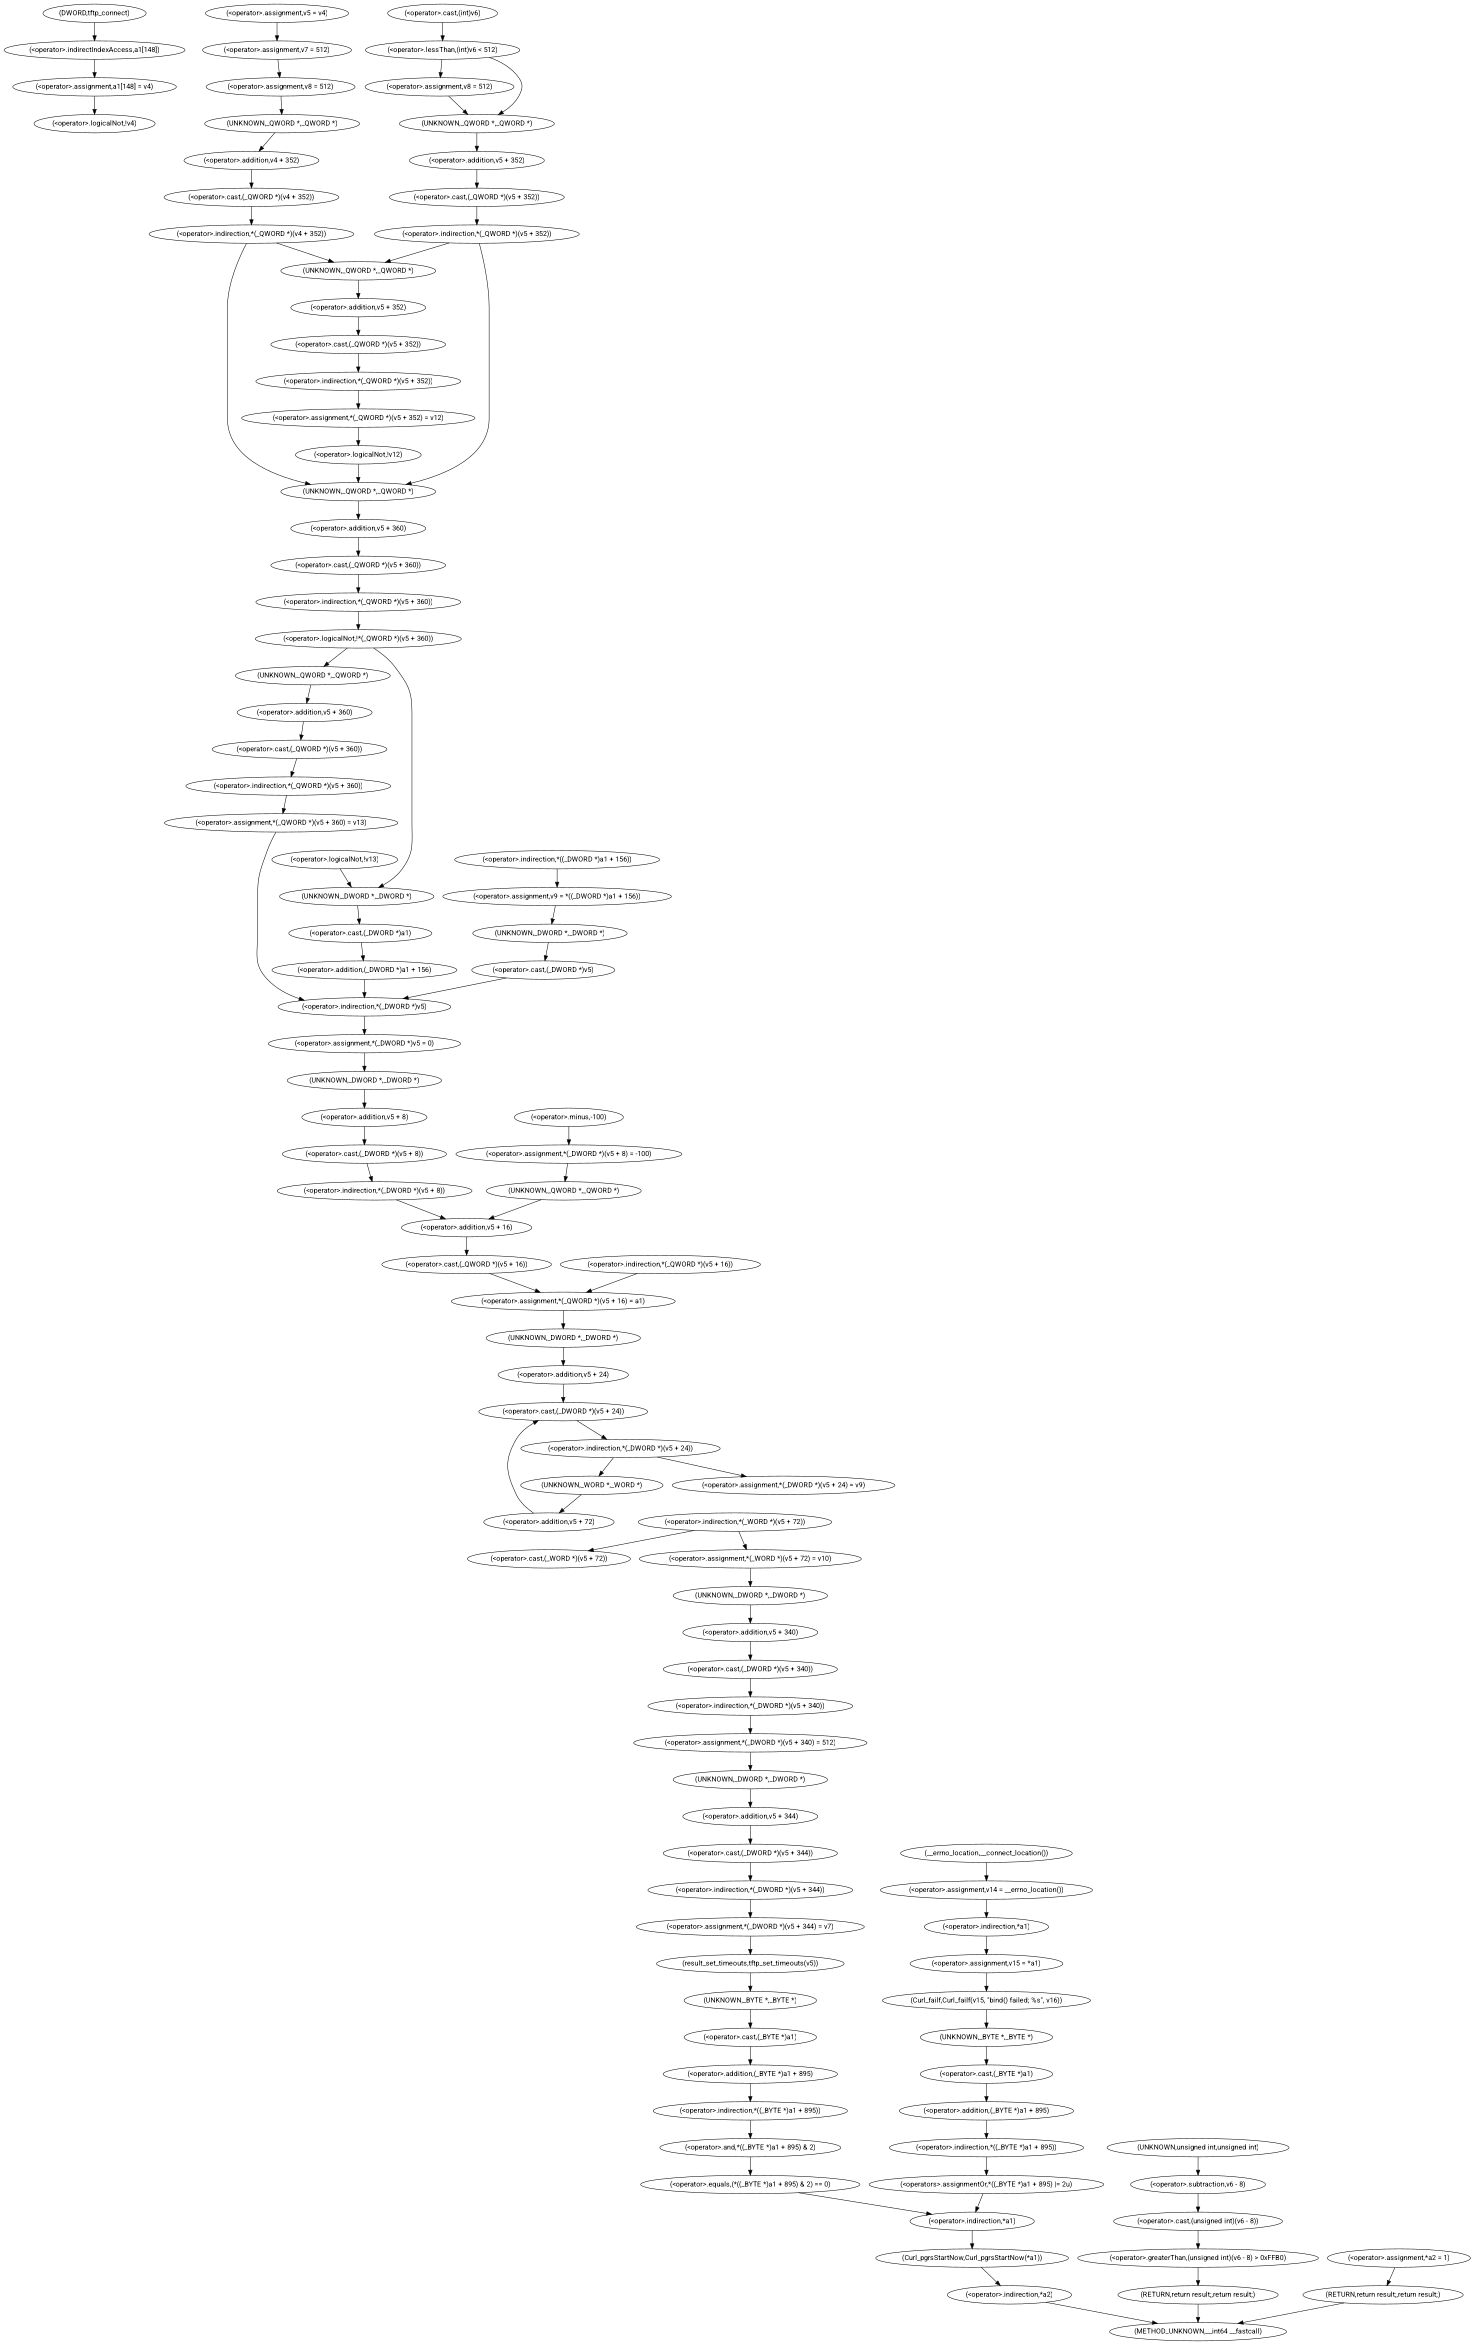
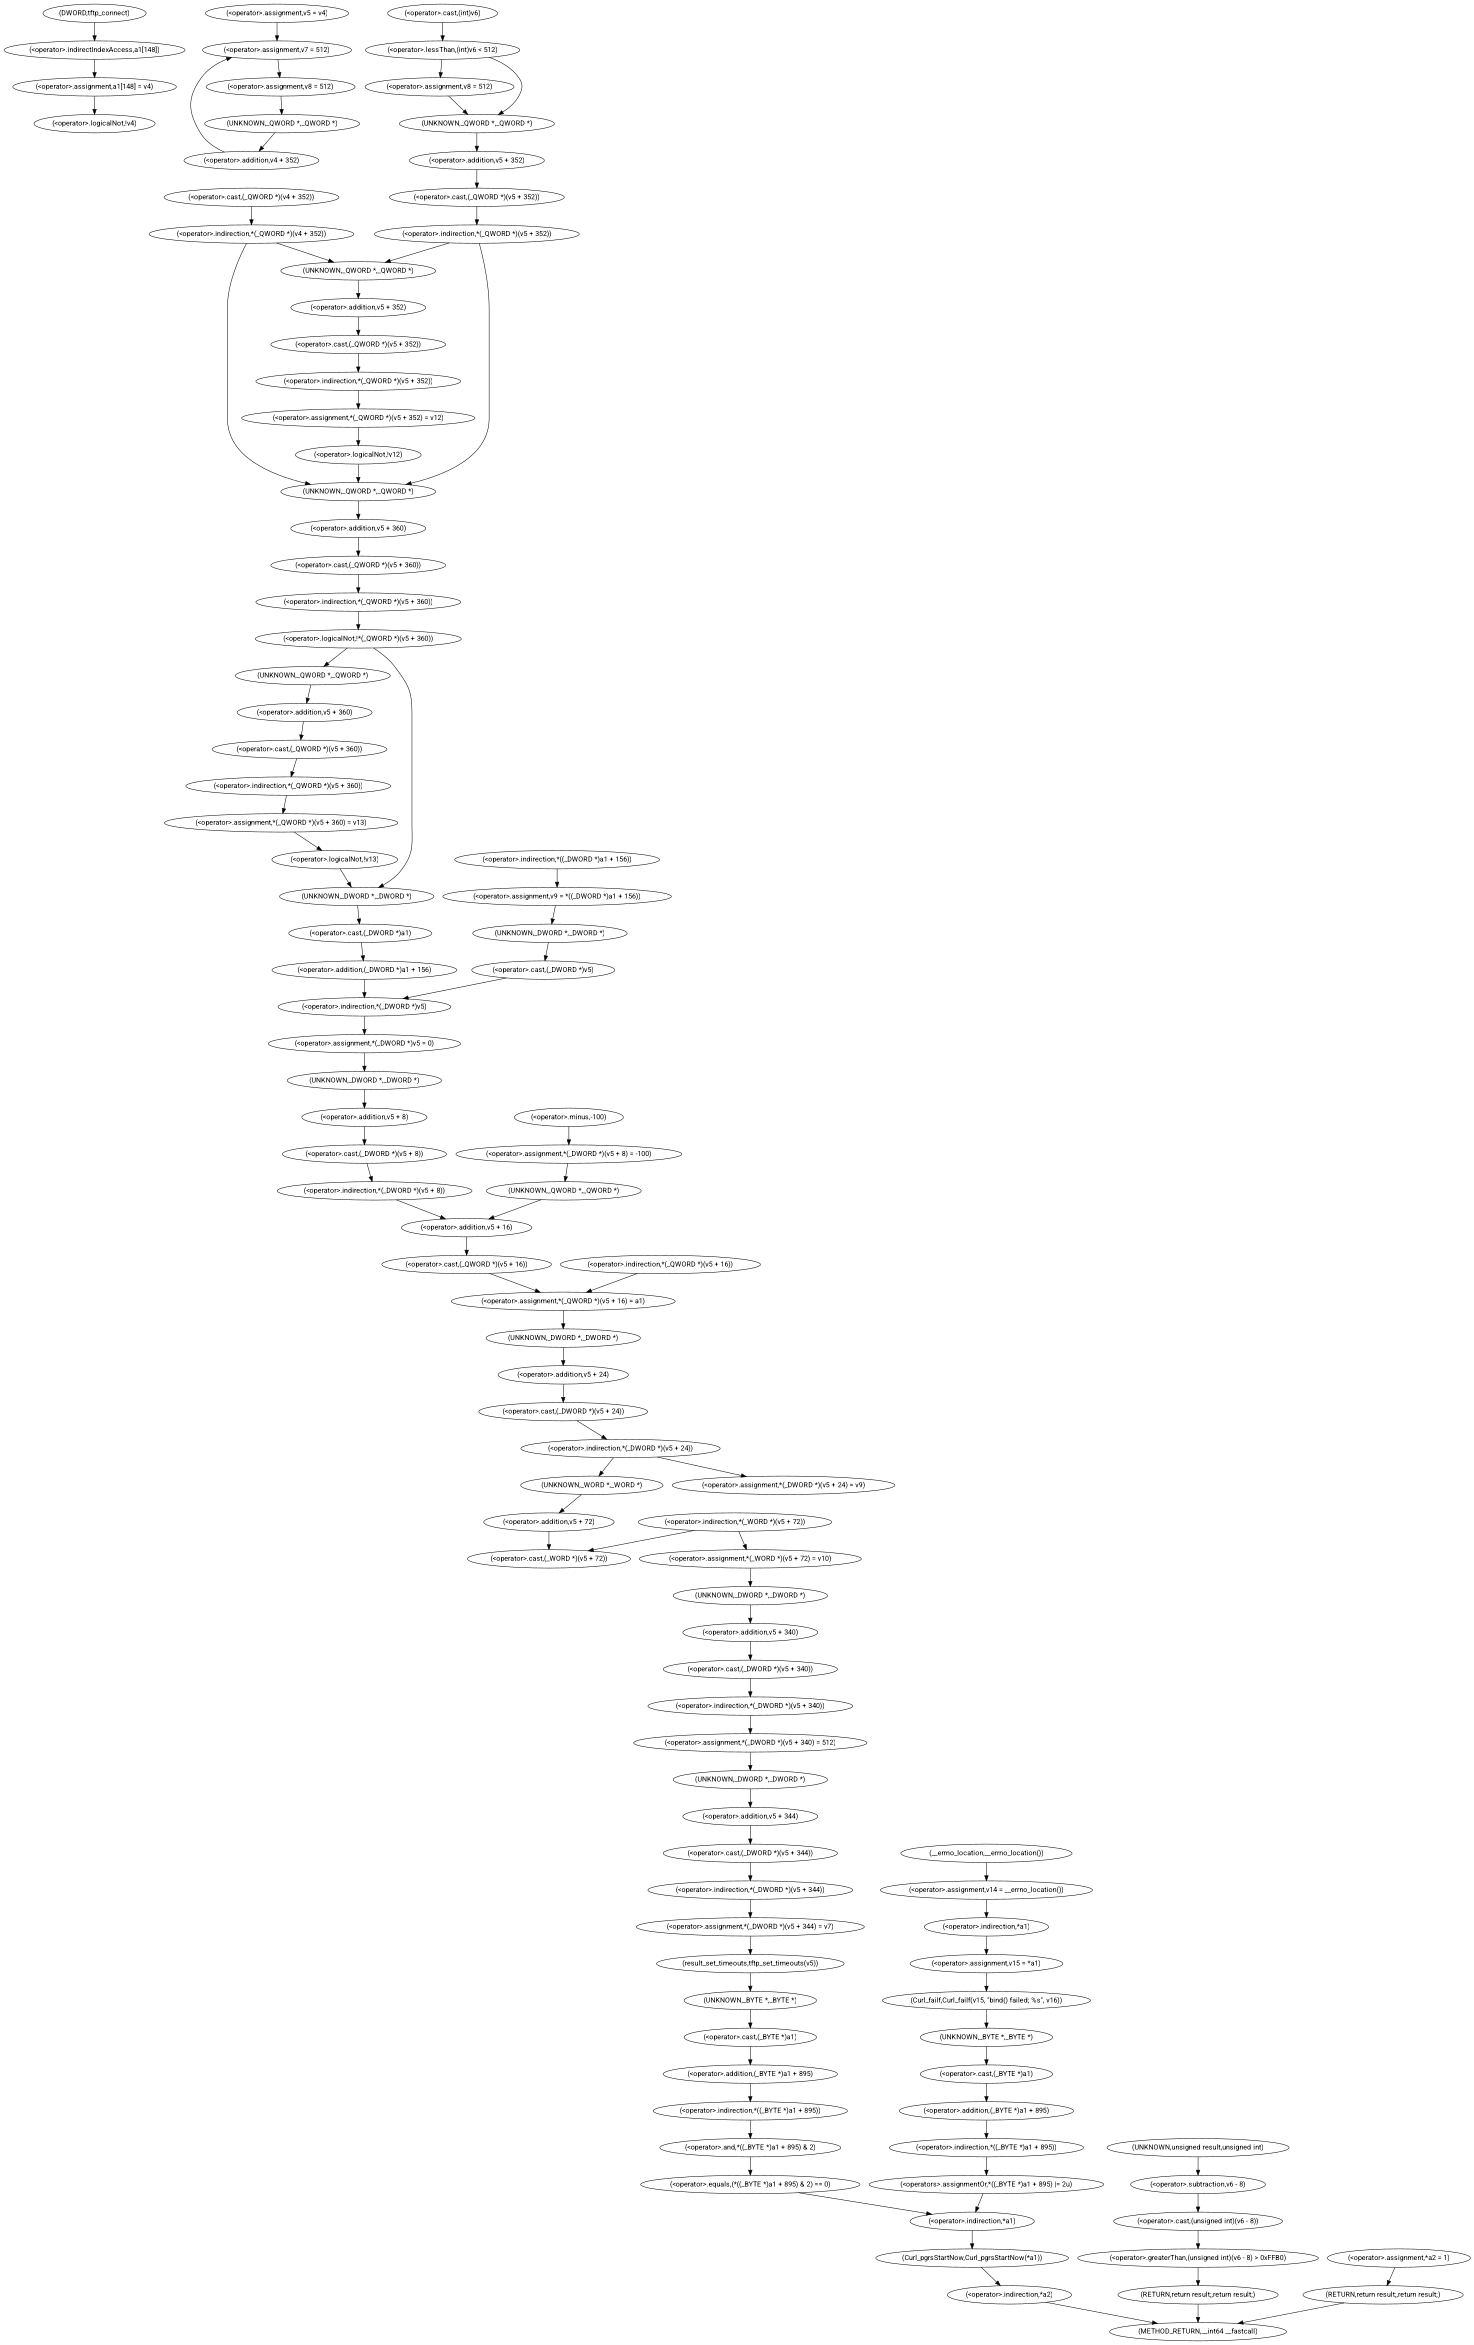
(251, 176) -> (191, 105)
(258, 924) -> (306, 840)
(508, 1468) -> (549, 1538)
(986, 1853) -> (986, 1853)
(1198, 2148) -> (1198, 2148)
(1198, 2332) -> (1198, 2332)
